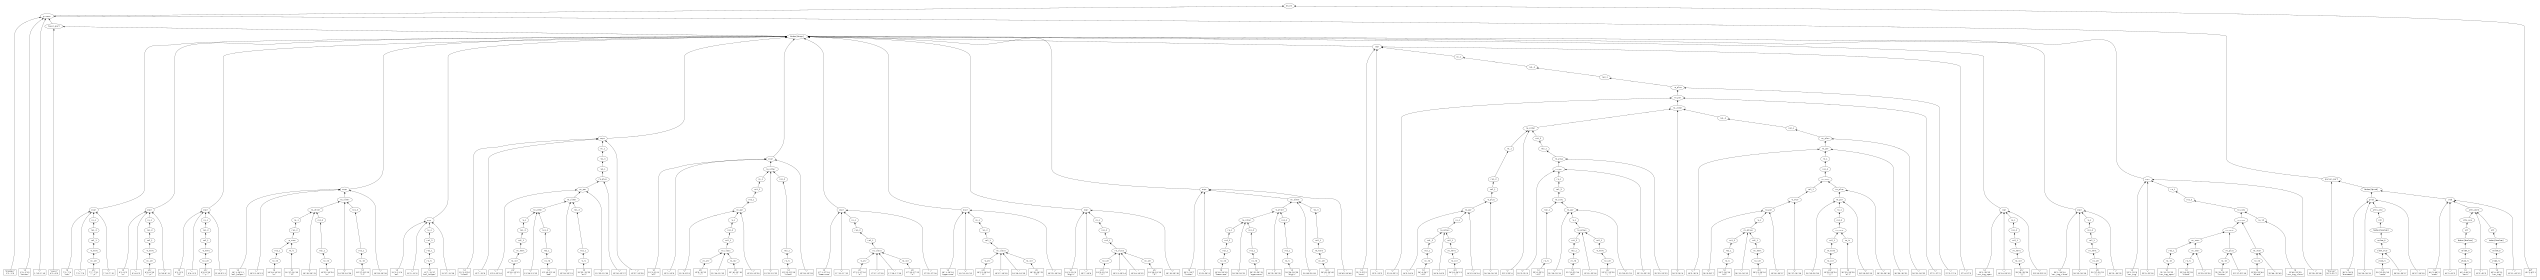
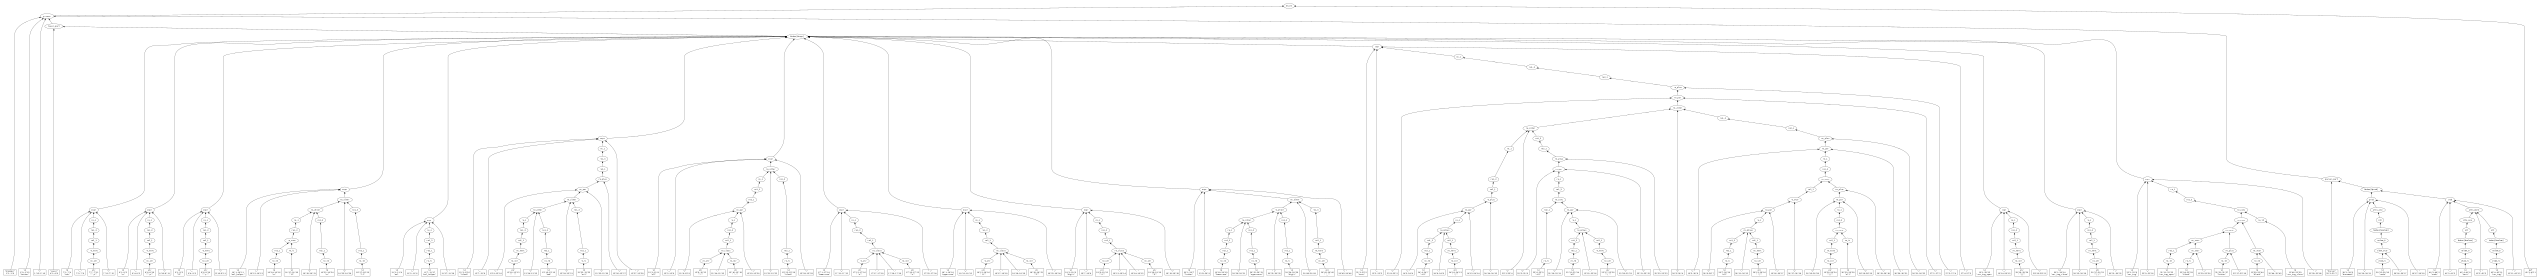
(380, 272) -> none
